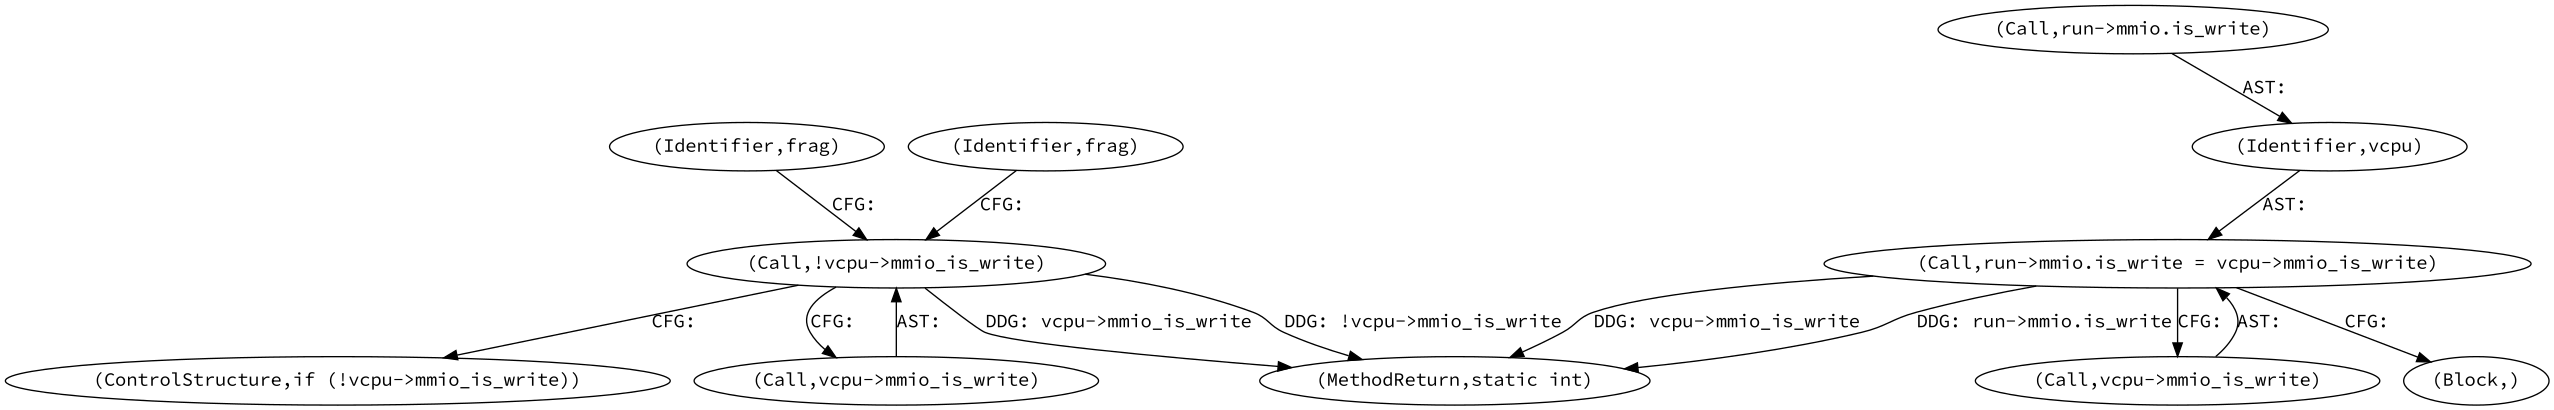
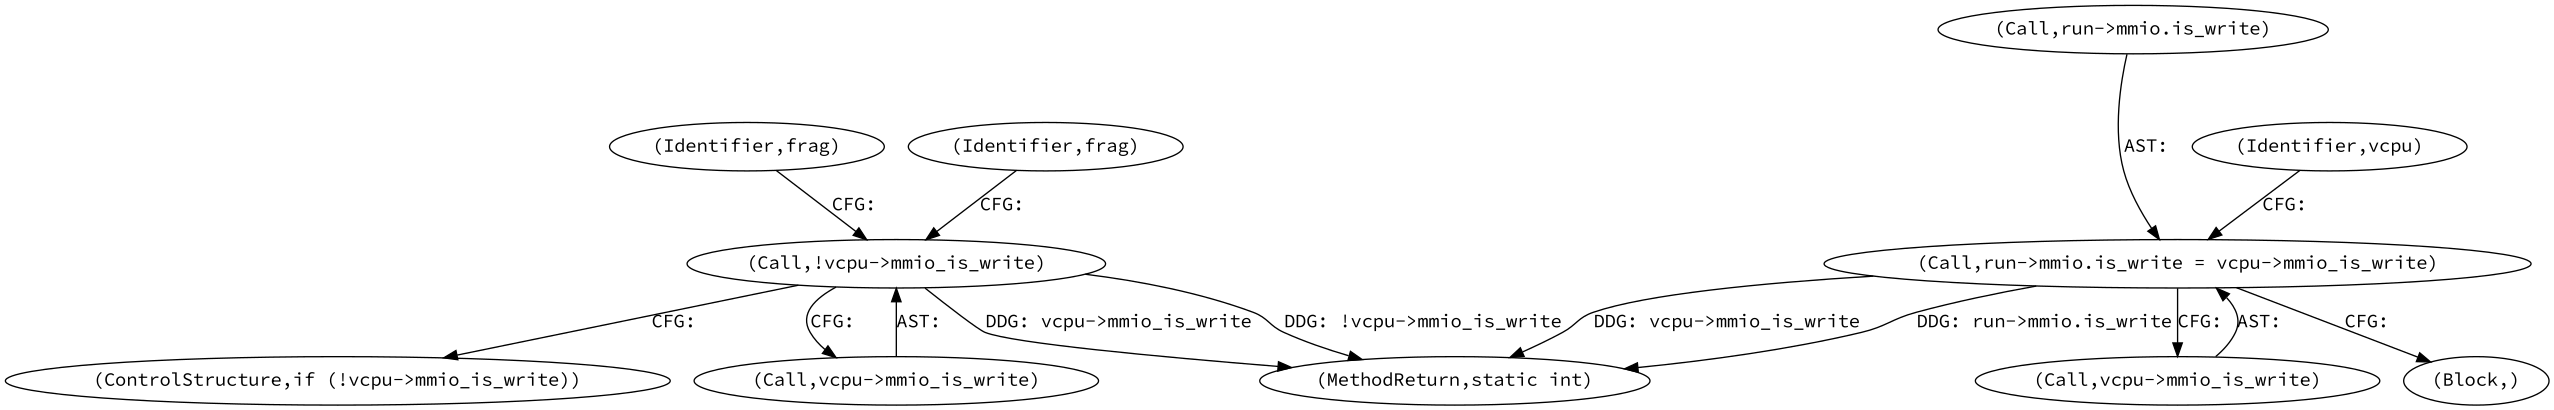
(2226, 85) -> (2119, 144)
(2291, 205) -> (2291, 205)
